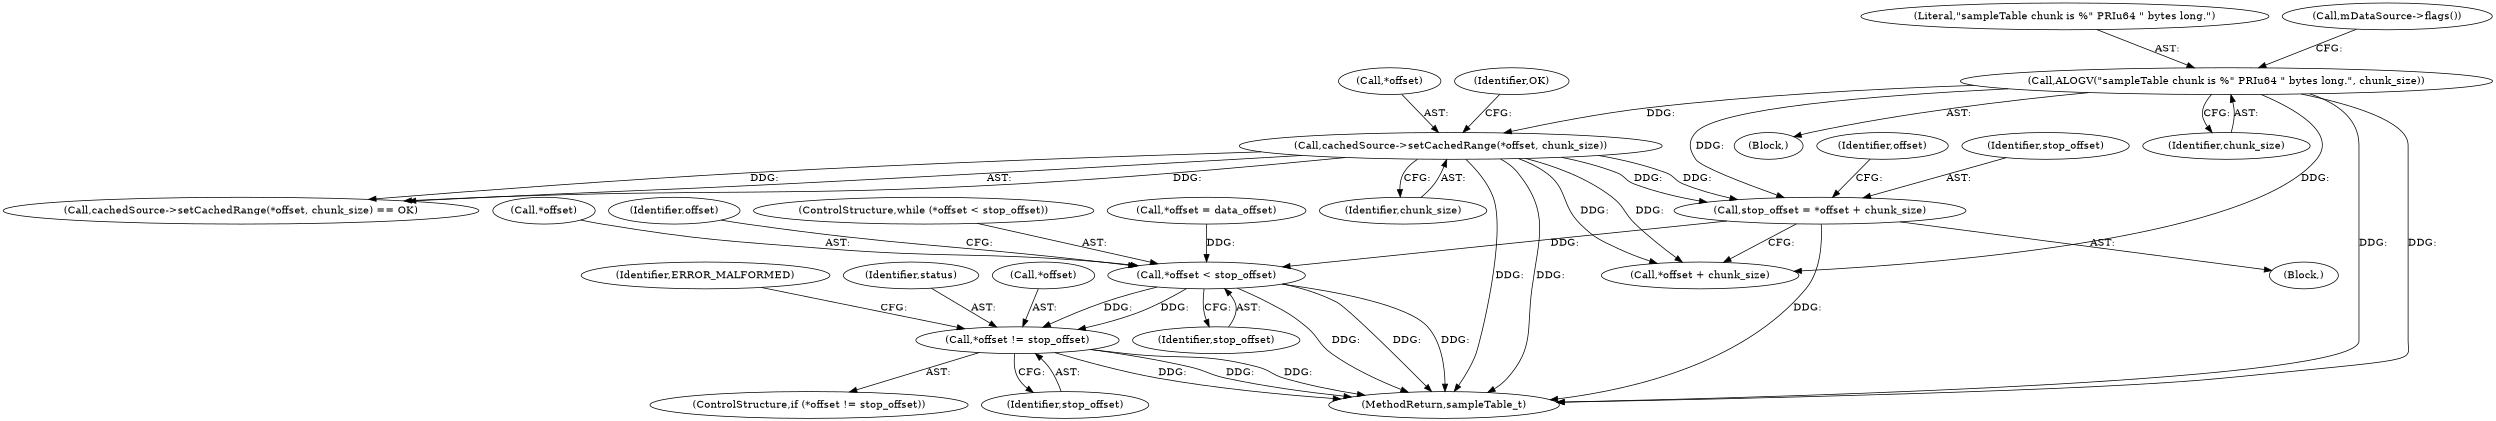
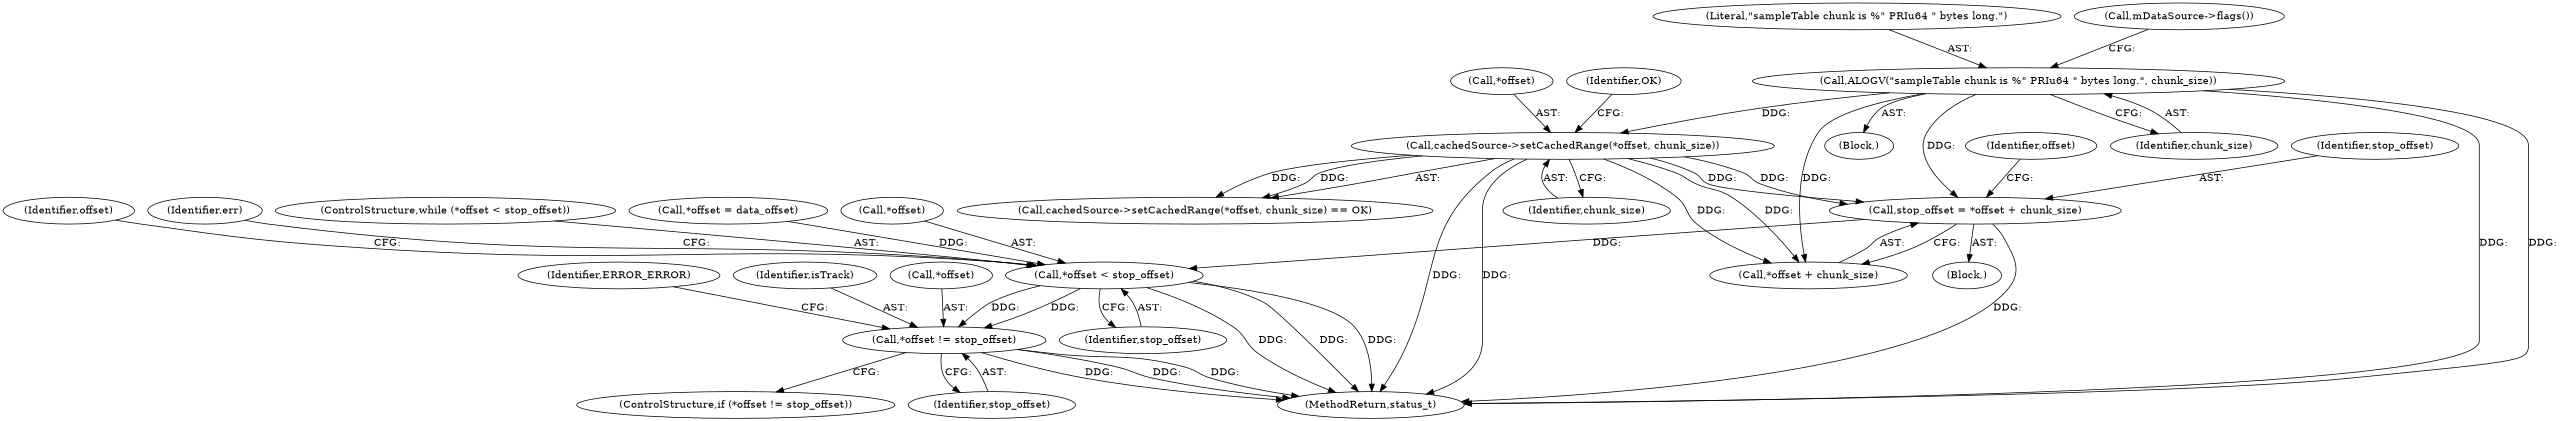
none -> (205, 211)
none -> (1874, 242)
(706, 275) -> (619, 275)
(911, 275) -> (805, 275)
(940, 373) -> (868, 373)
(1444, 405) -> (1371, 405)
